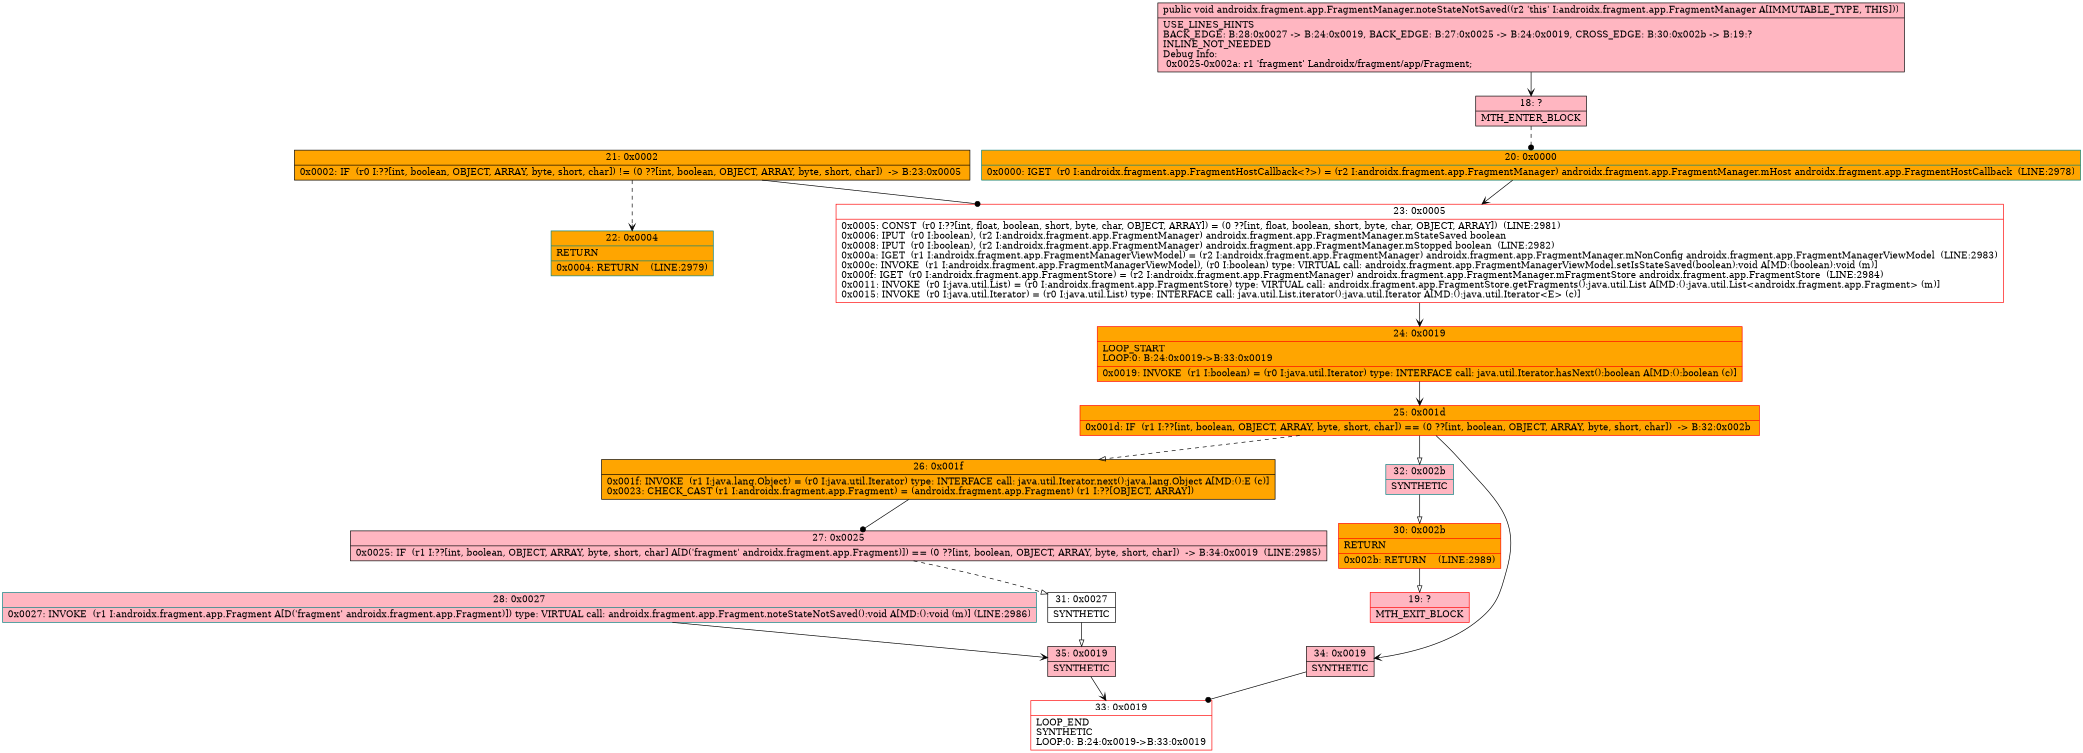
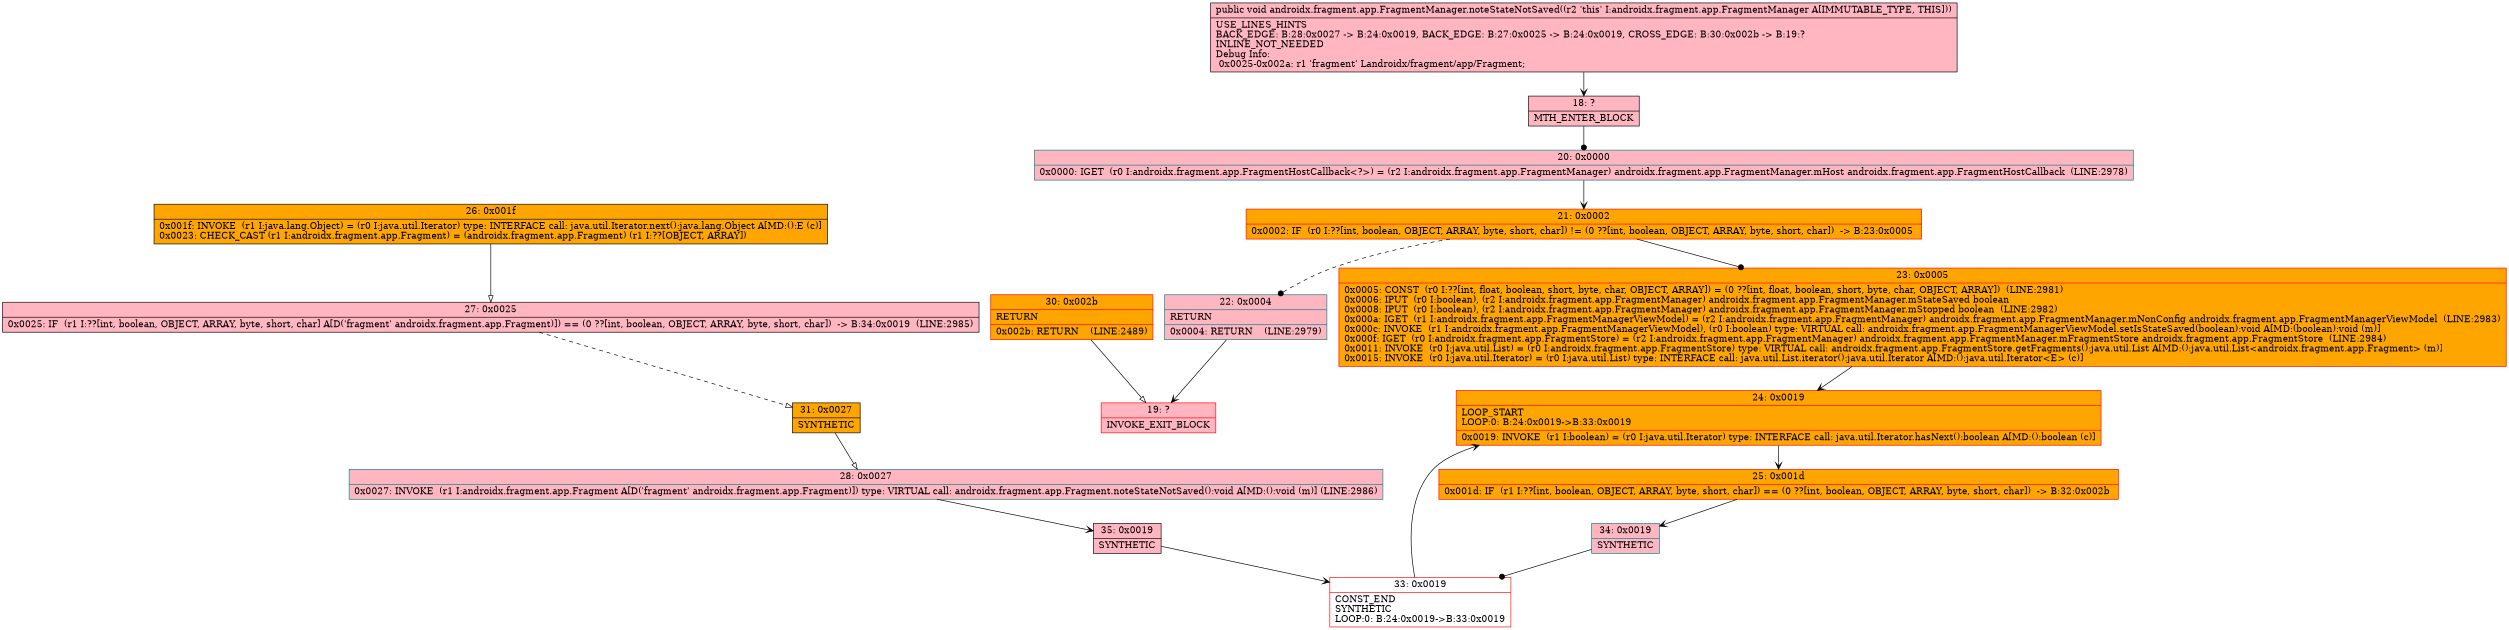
(1531, 135) -> (1584, 135)
(632, 165) -> (1584, 224)
(1531, 165) -> (1584, 165)
(1500, 190) -> (1584, 191)
(632, 202) -> (1364, 258)
(632, 253) -> (1246, 317)
(1420, 253) -> (1923, 317)
none -> (1201, 369)
(1203, 447) -> none
(1420, 479) -> none
none -> (1417, 499)
(887, 514) -> (491, 270)
(1420, 561) -> (1072, 332)
(1082, 607) -> (826, 418)
(1420, 615) -> (1158, 425)
(1082, 631) -> (844, 448)
(1340, 661) -> (1626, 538)
(1063, 723) -> (1366, 600)
